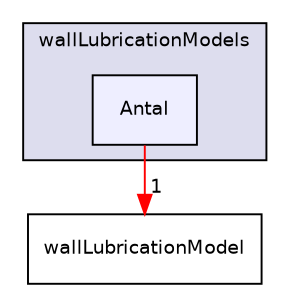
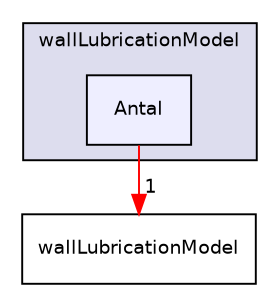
(145, 42) -> (140, 42)
